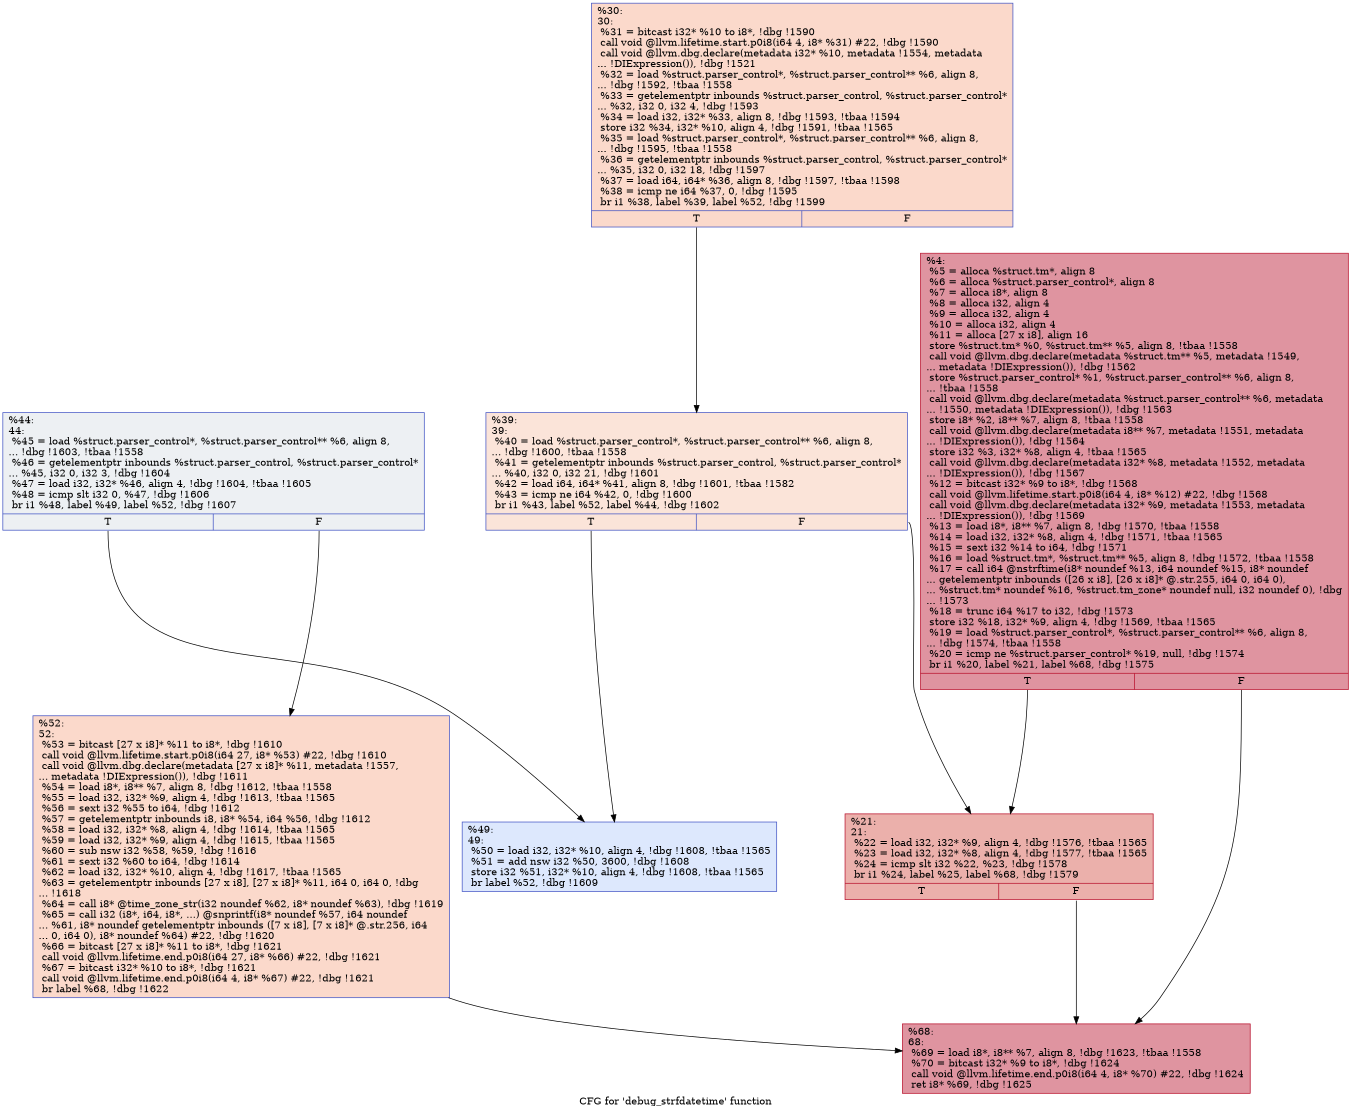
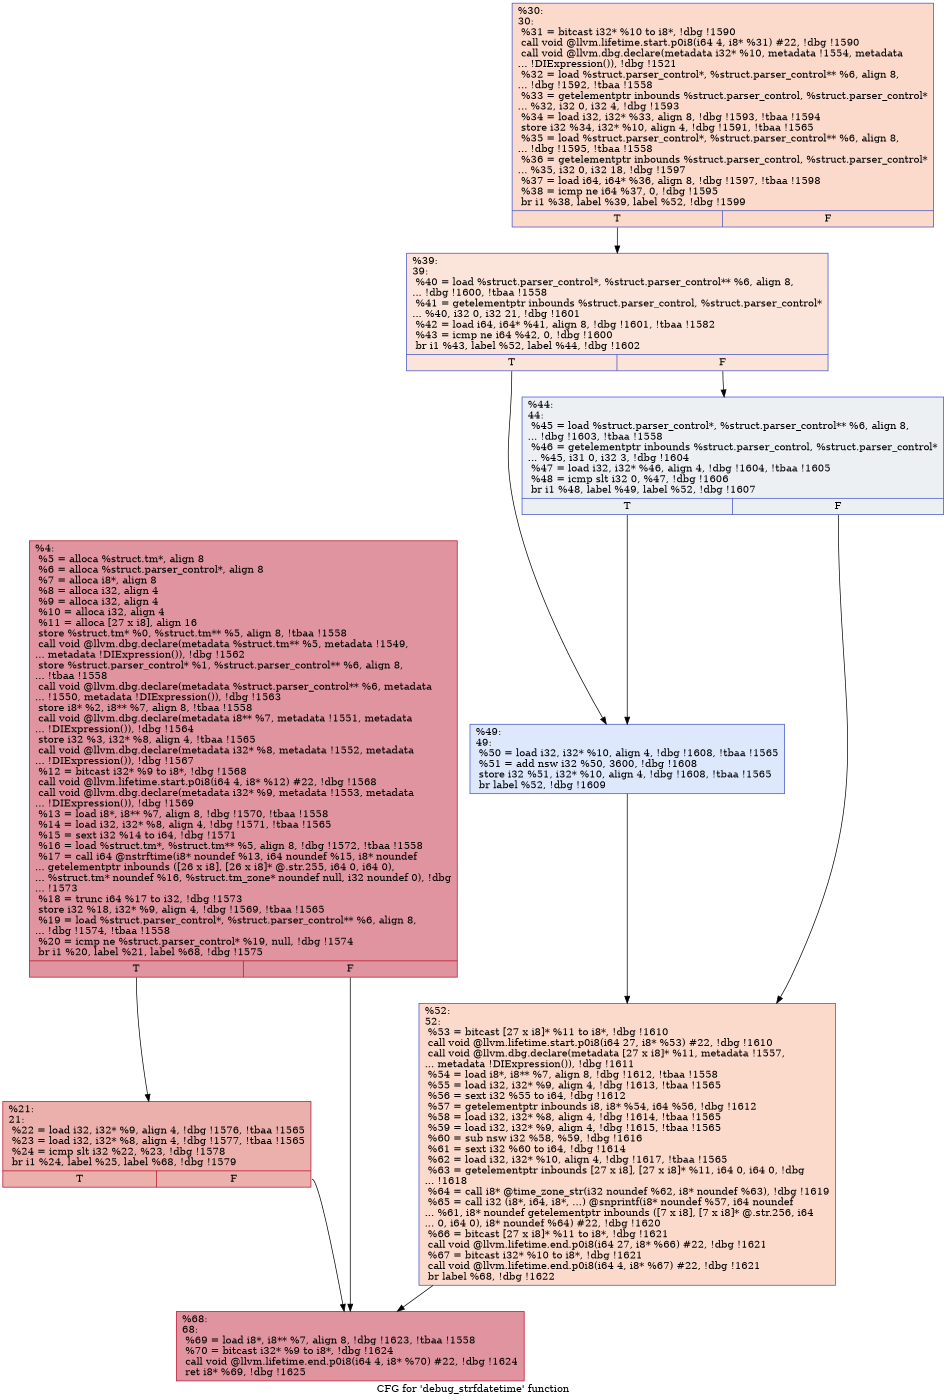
(90, 474) -> (609, 458)
(914, 671) -> (723, 381)
none -> (627, 895)
